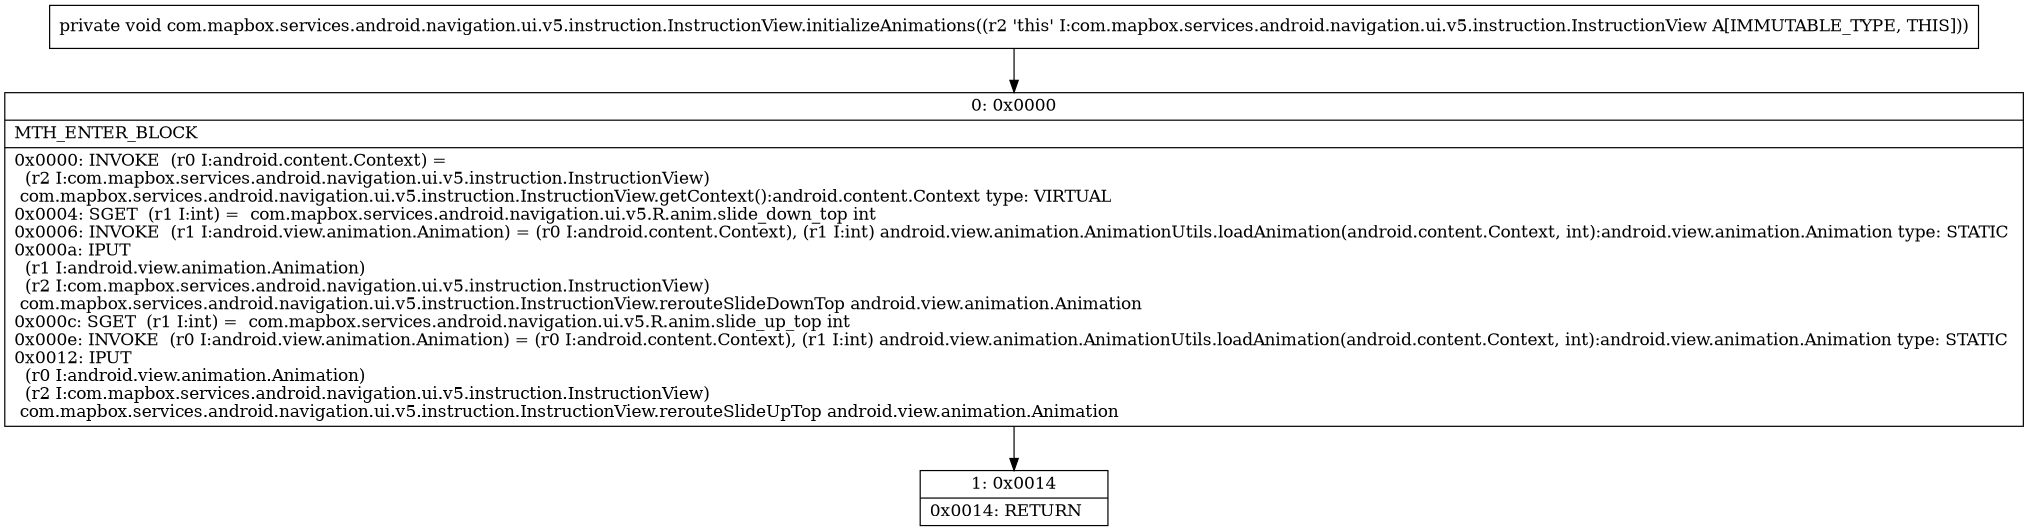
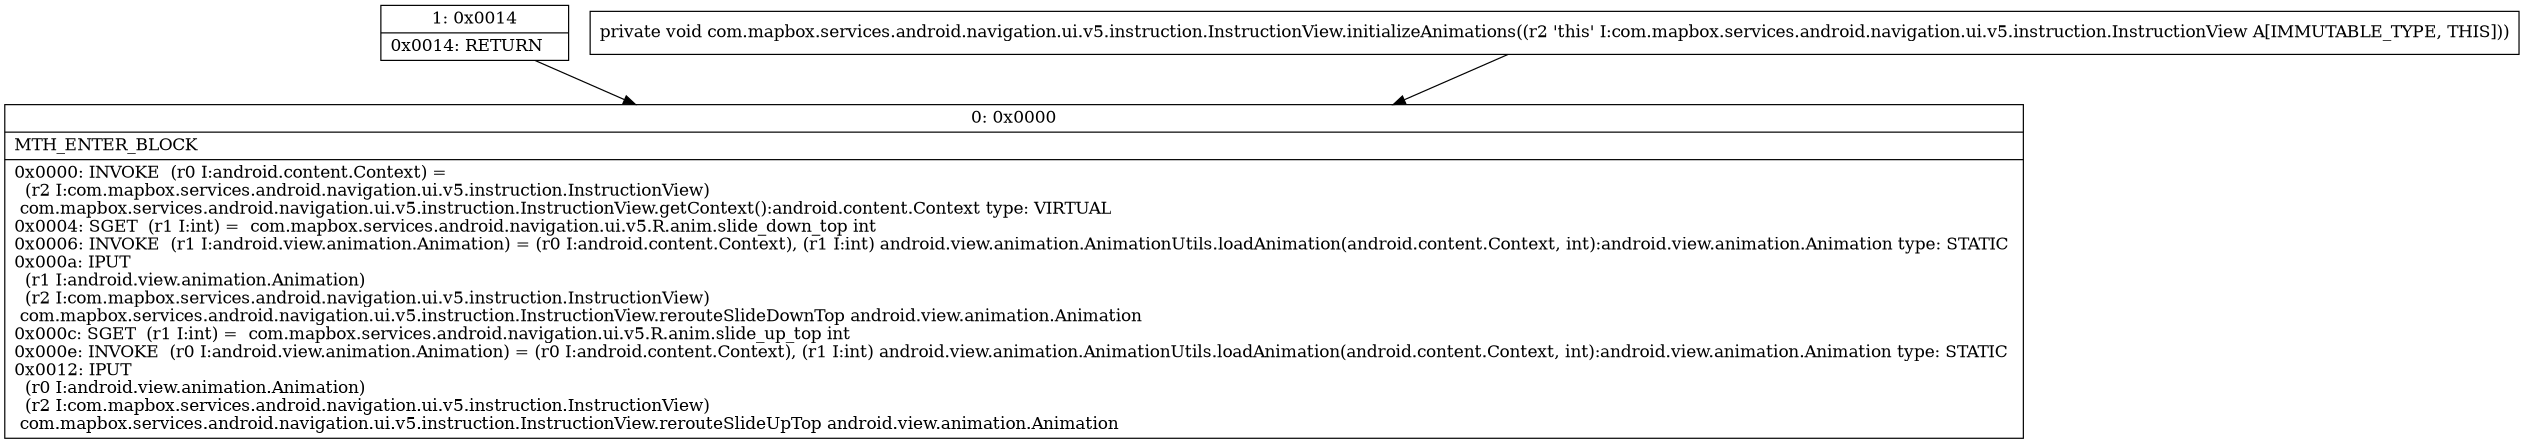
(1014, 442) -> (580, 80)
